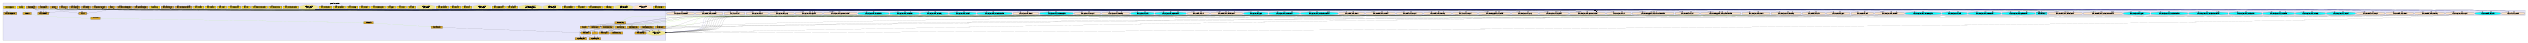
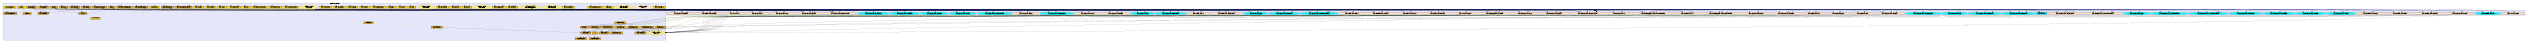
(581, 7) -> none
